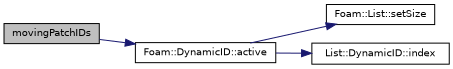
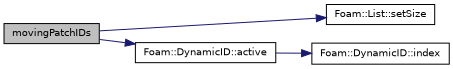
(288, 35) -> (208, 25)
(381, 54) -> (381, 54)
